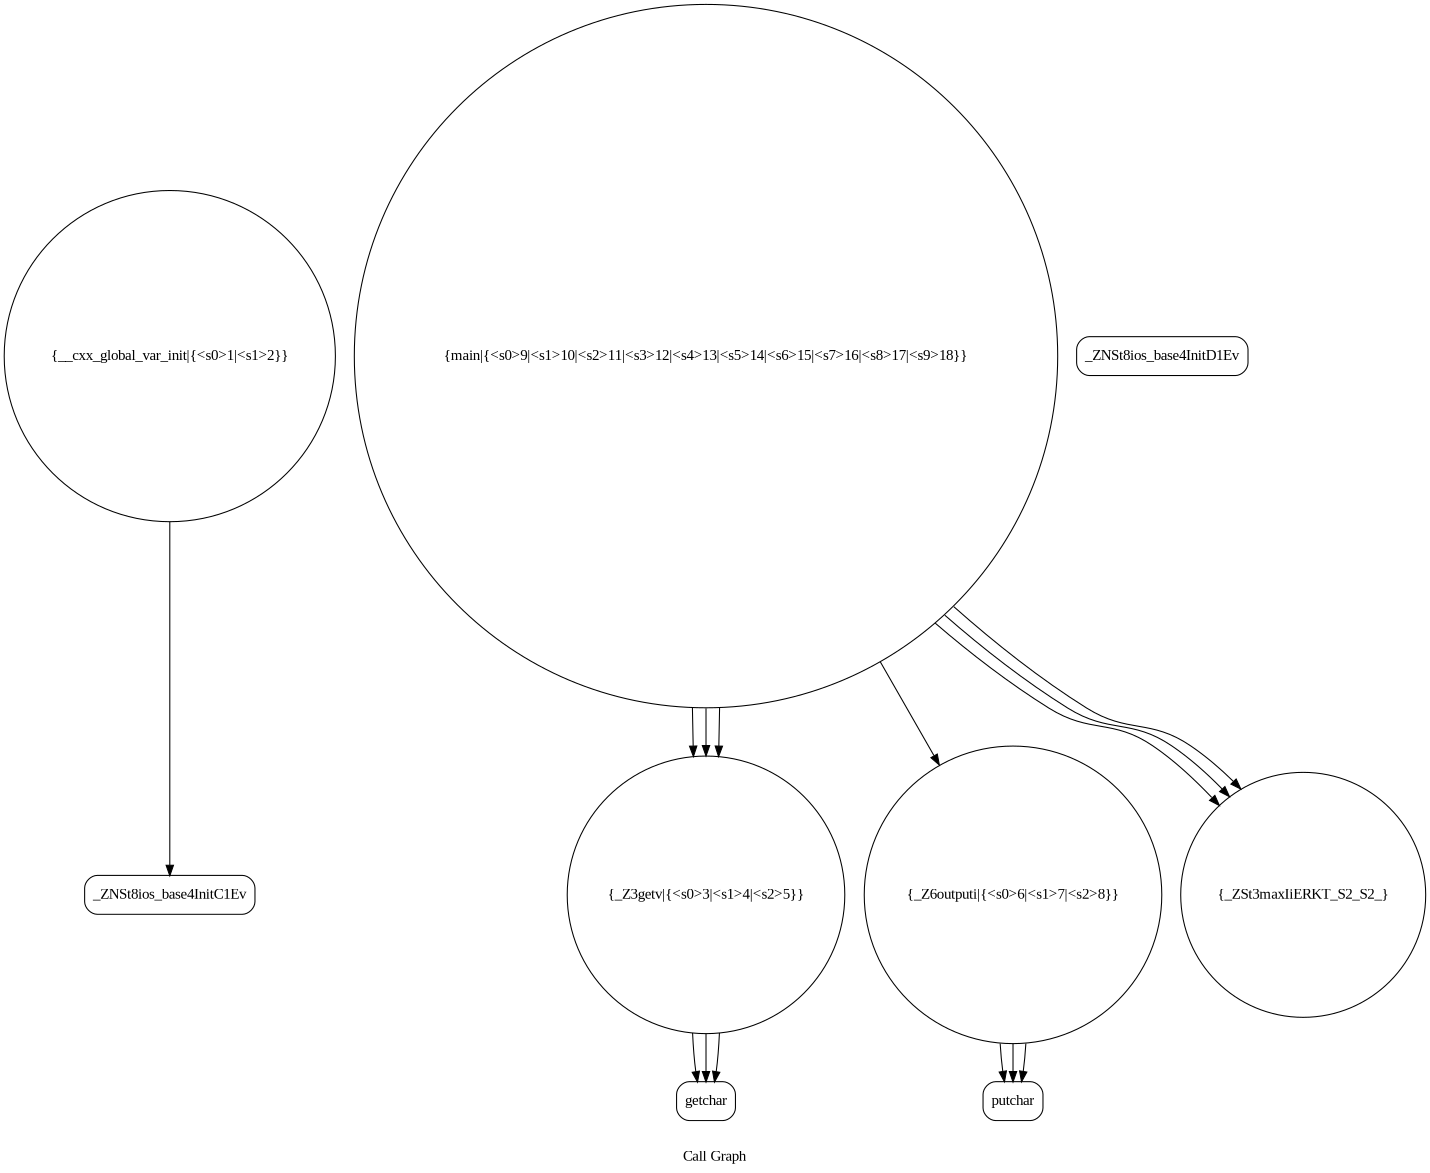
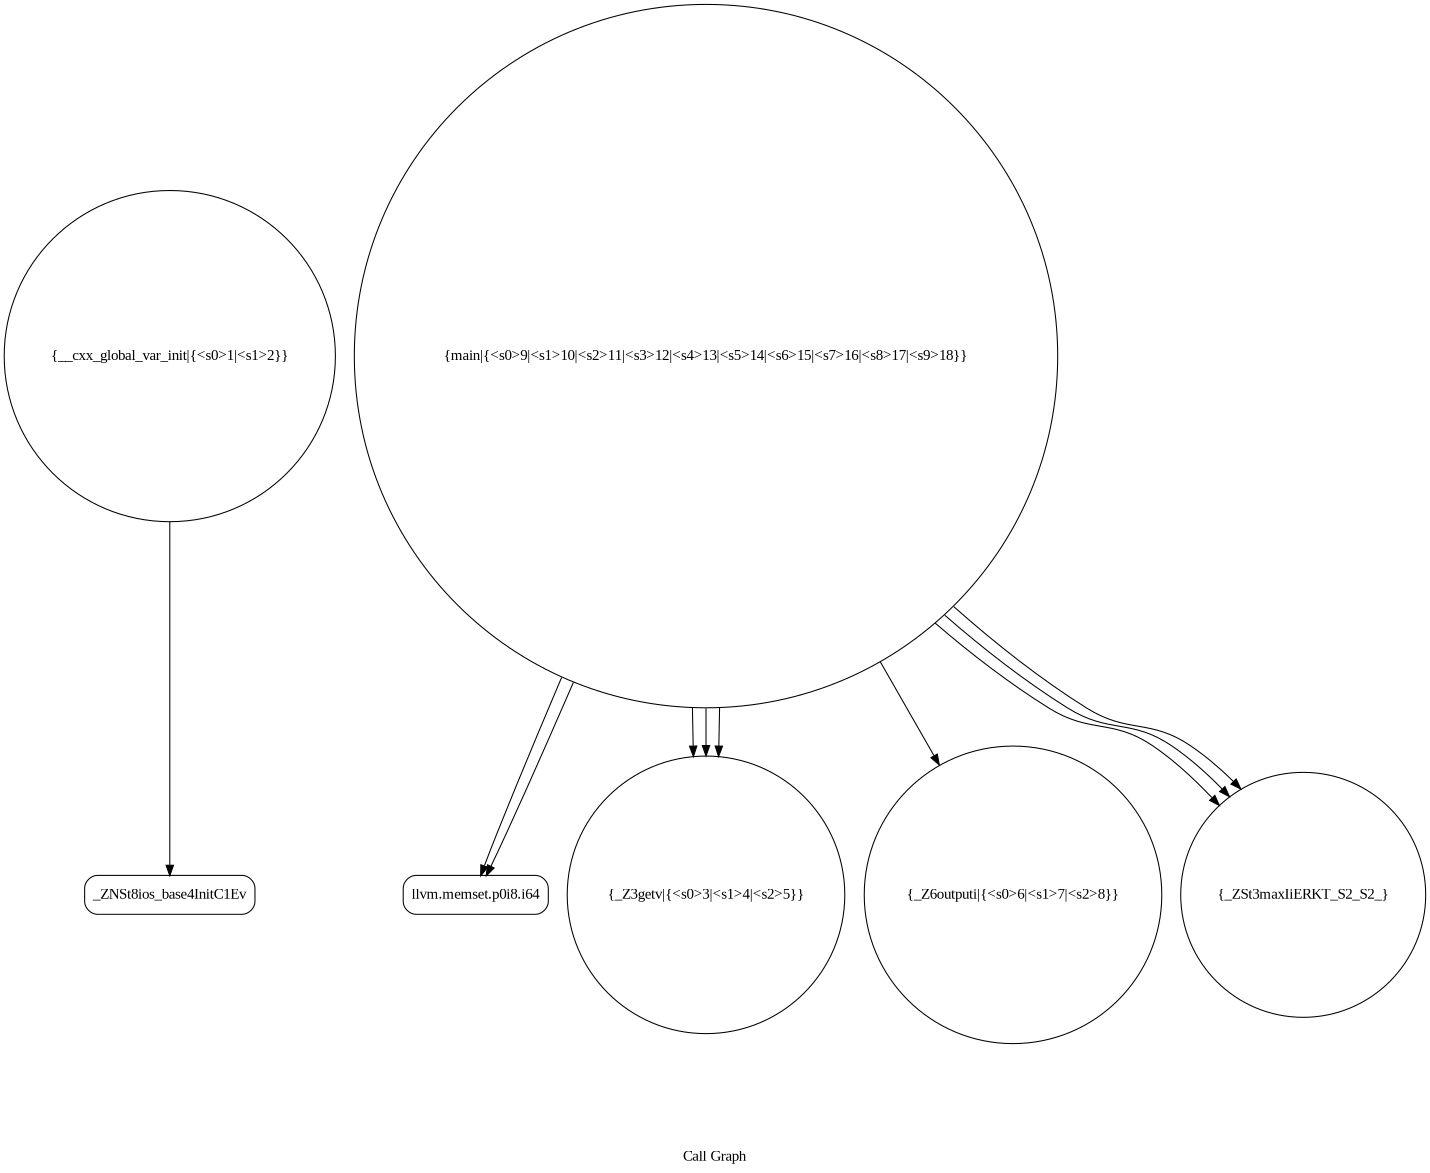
(1162, 356) -> none
none -> (476, 895)
(706, 1101) -> none
(1013, 1101) -> none
